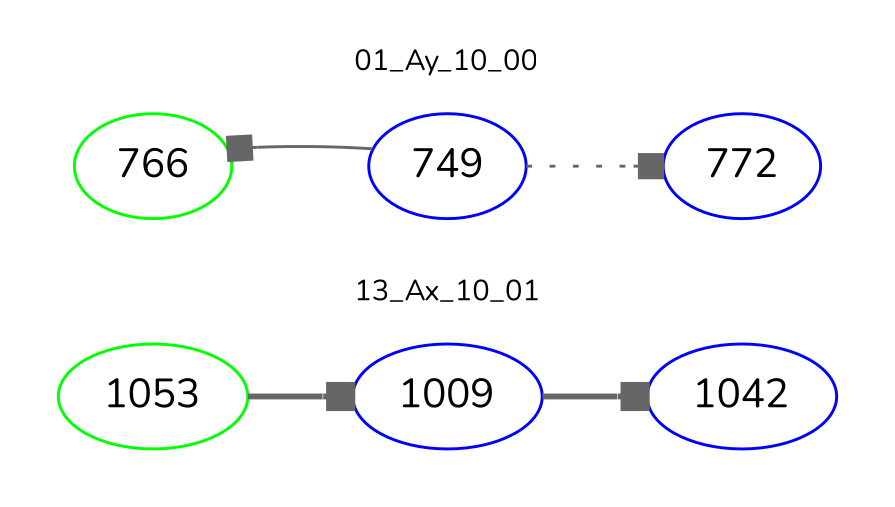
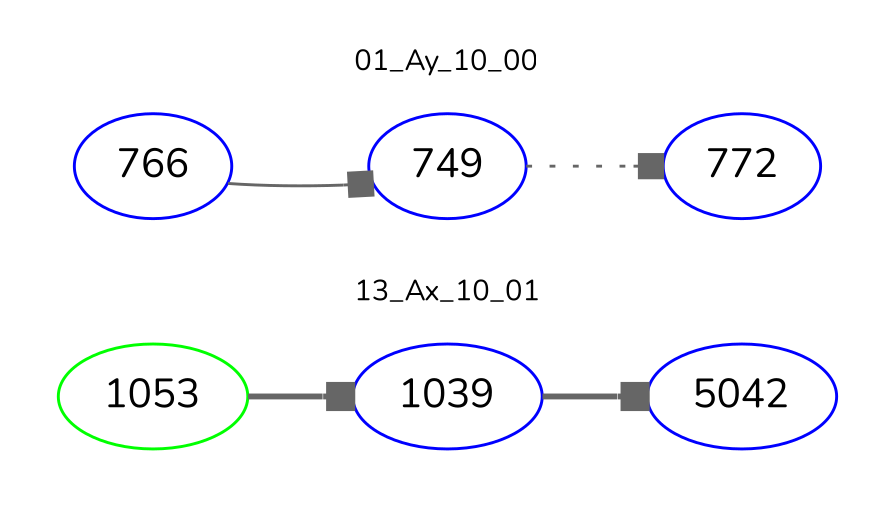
(315, 147) -> (286, 186)
(153, 166) -> (153, 166)
(447, 396) -> (447, 396)
(742, 396) -> (742, 396)
